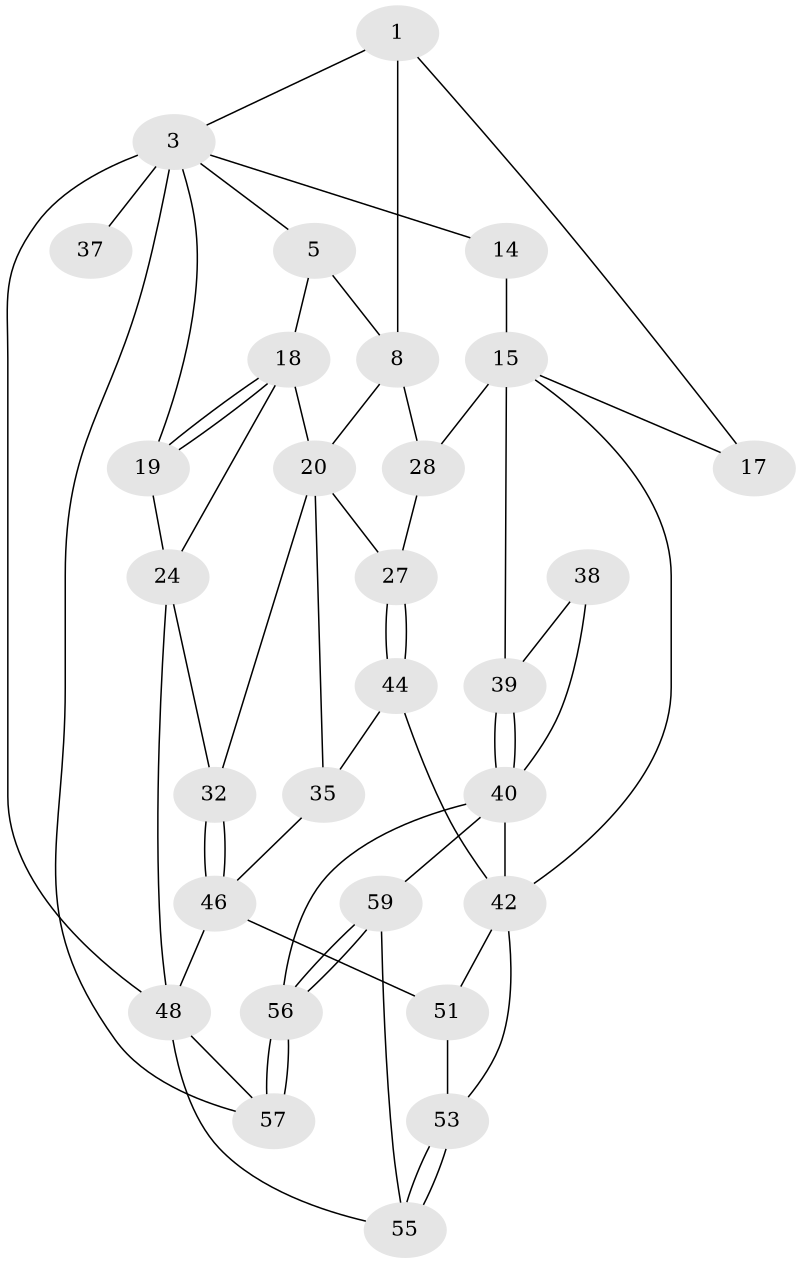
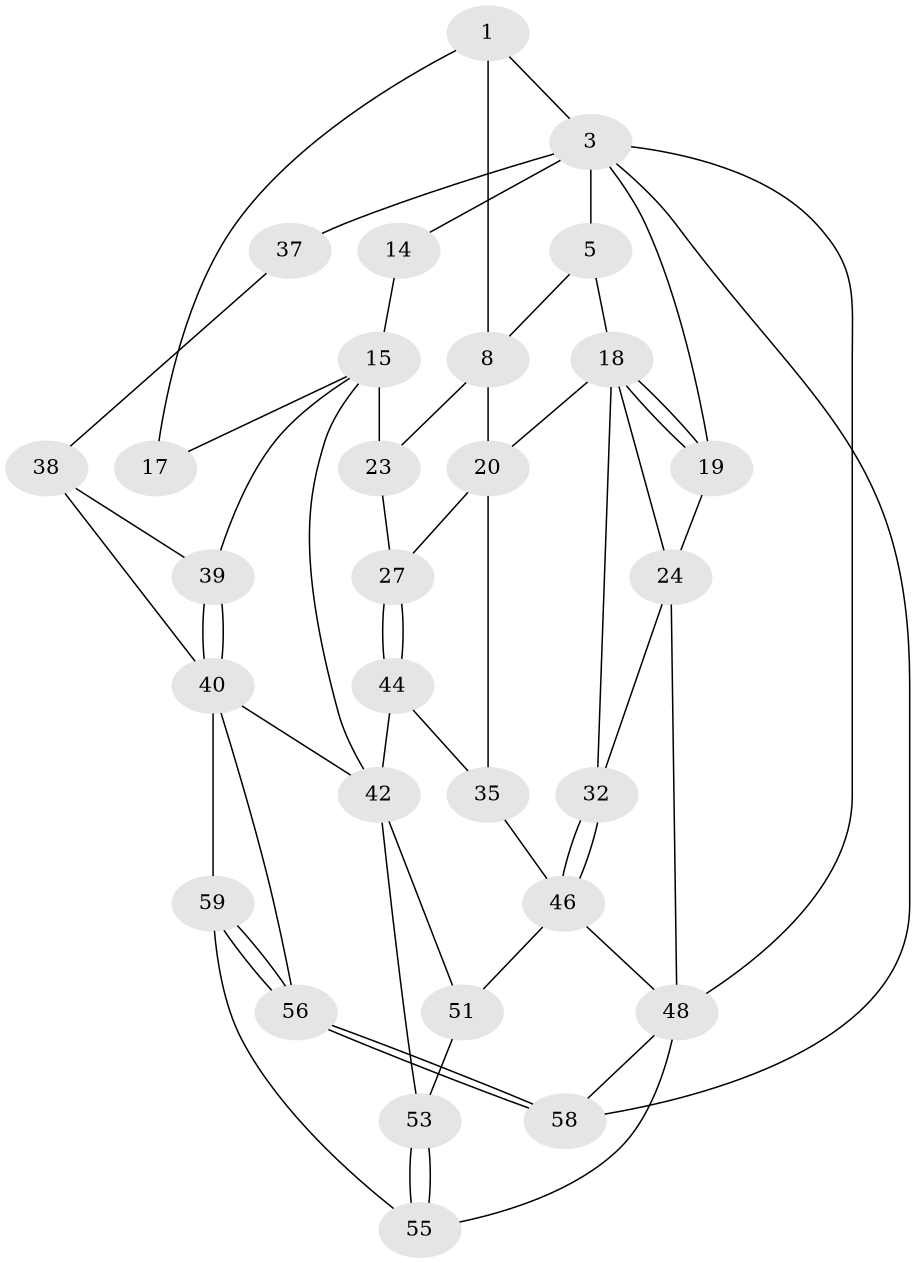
none -> (163, 364)
(423, 468) -> (379, 468)
(265, 632) -> (604, 577)
(274, 1121) -> (565, 1121)
